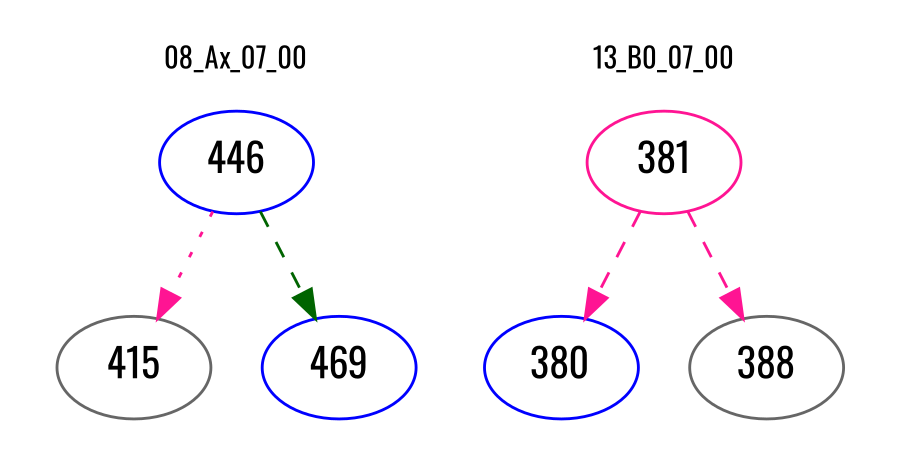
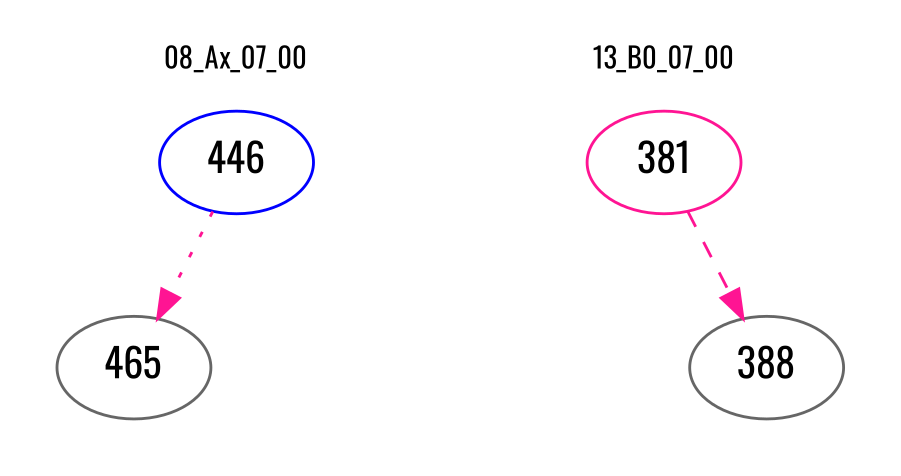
(134, 368) -> (134, 368)
(339, 368) -> none
(561, 368) -> none
